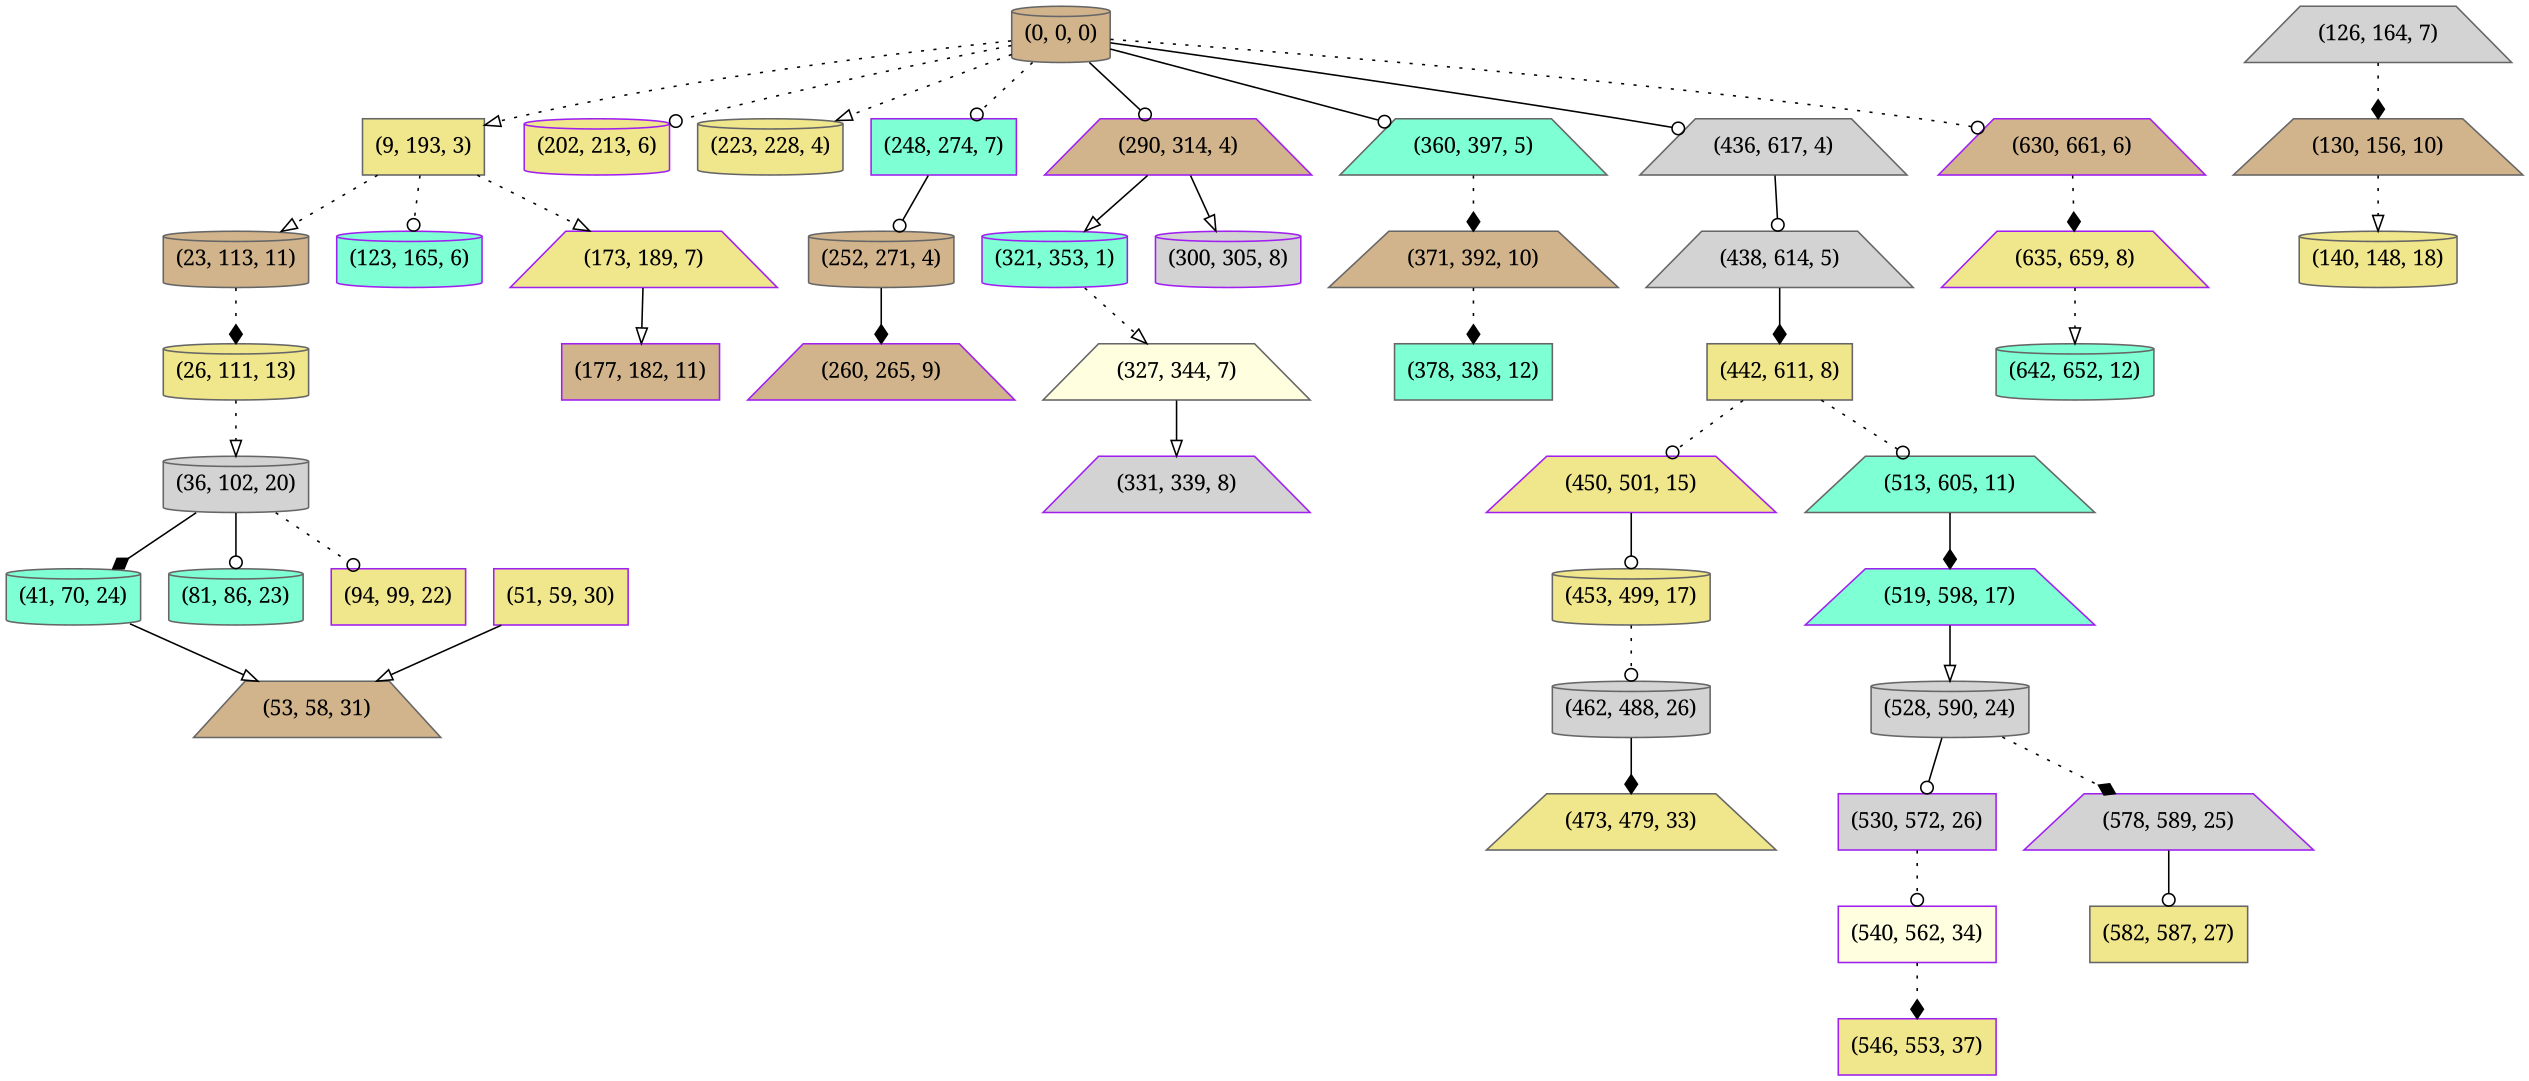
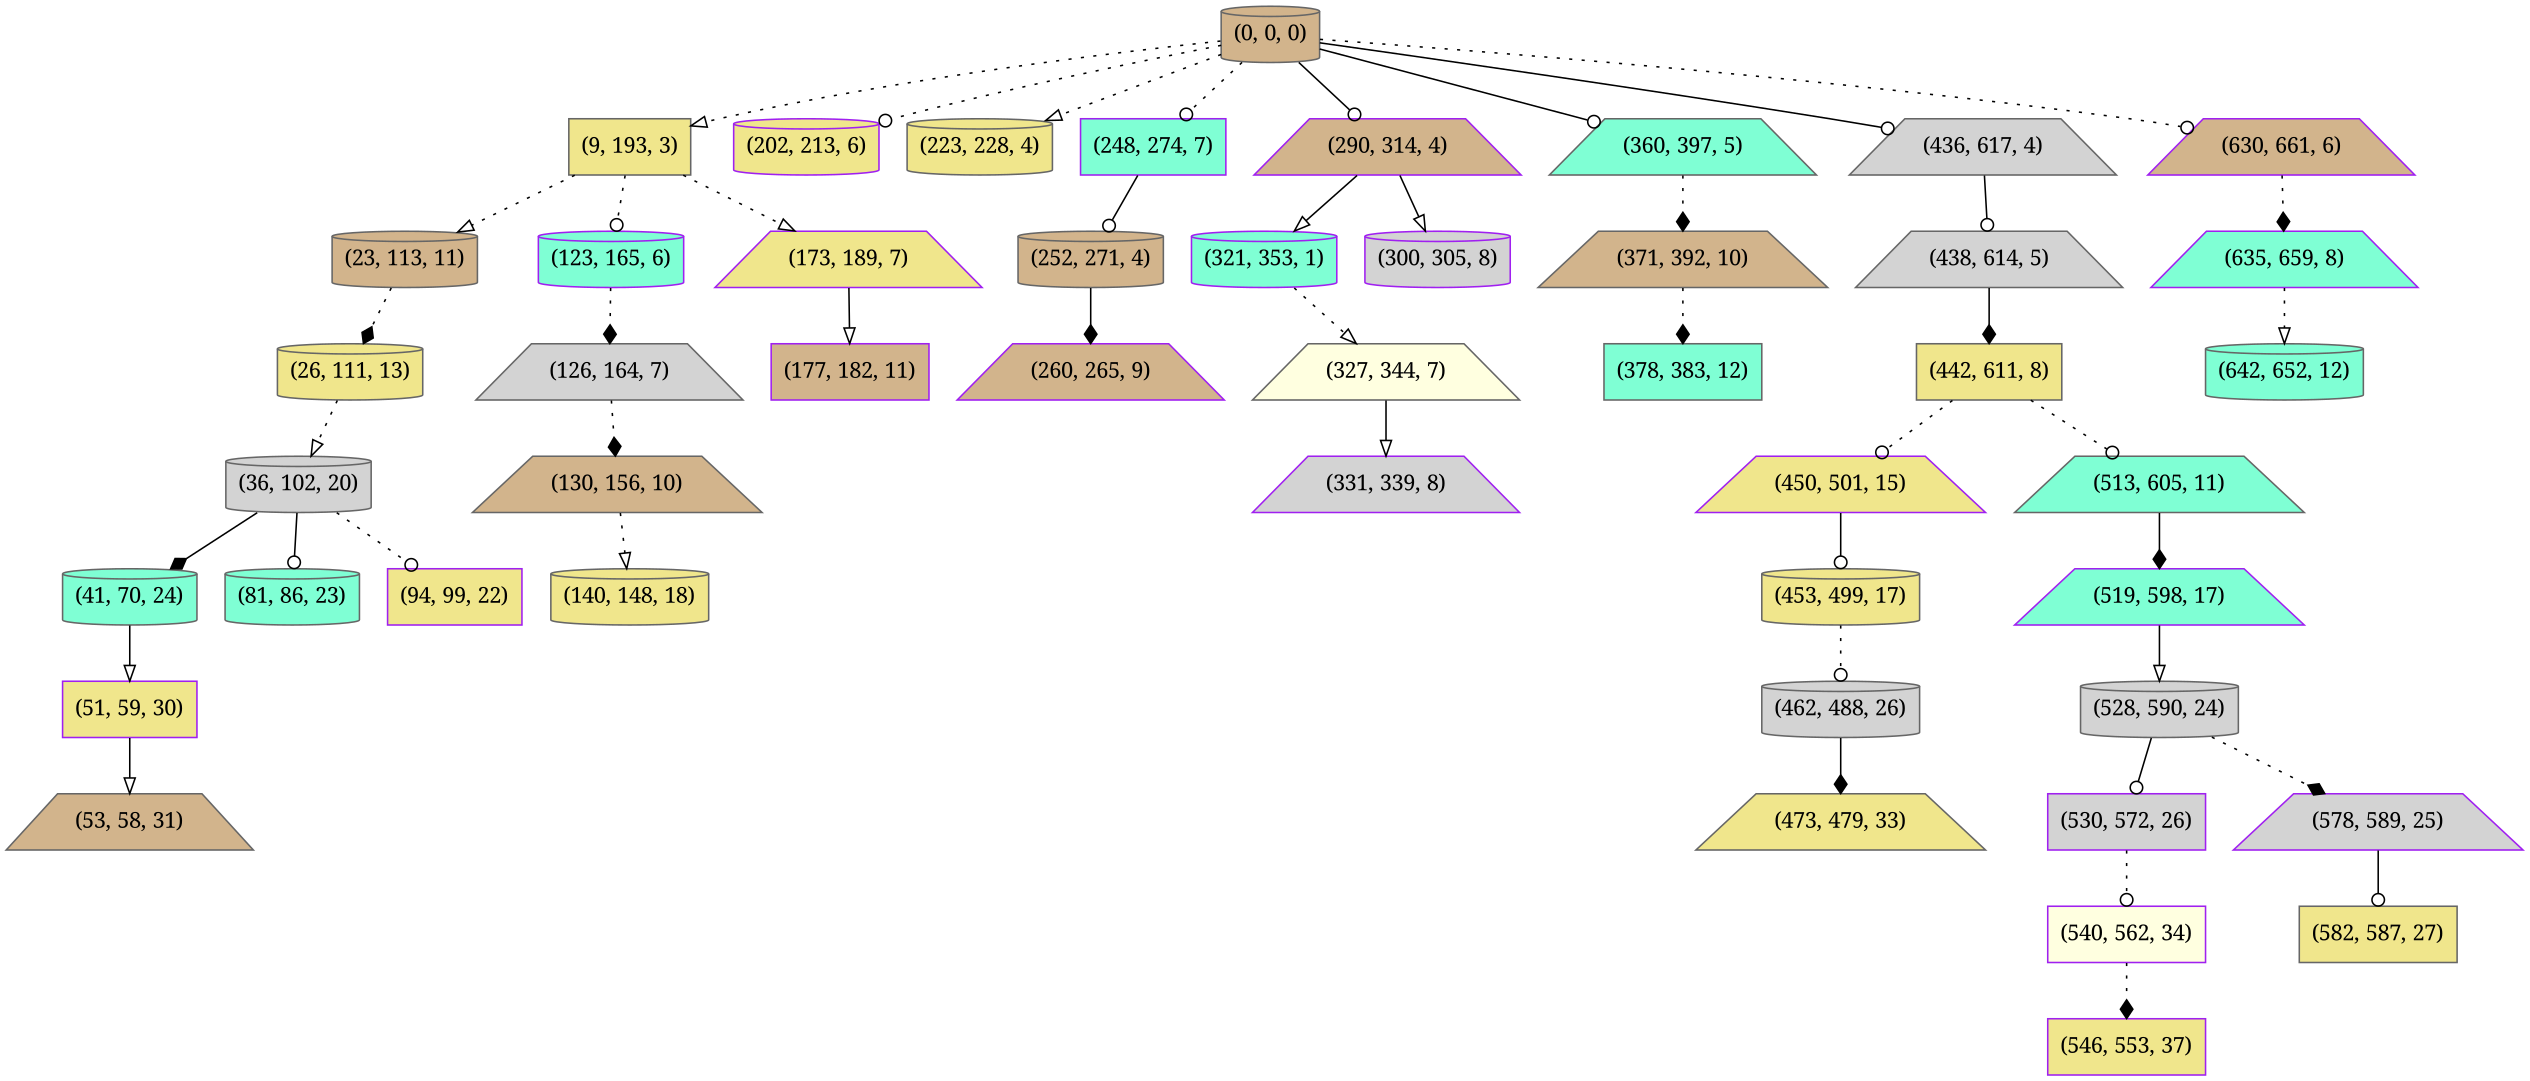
(2075, 259) -> (2284, 259)
none -> (610, 306)
(187, 649) -> (130, 645)
